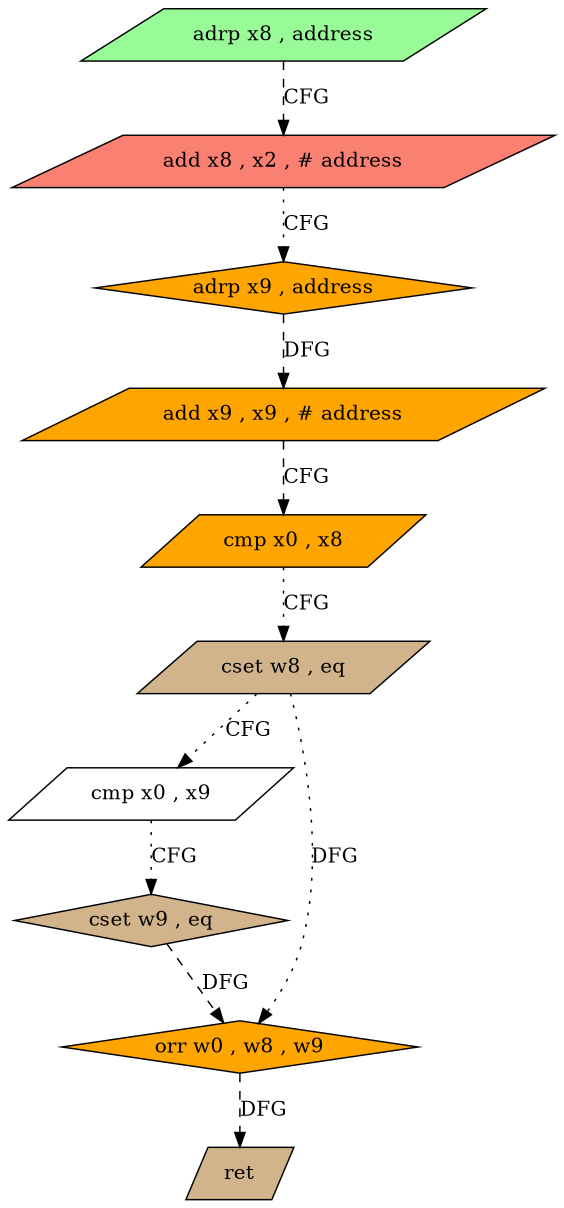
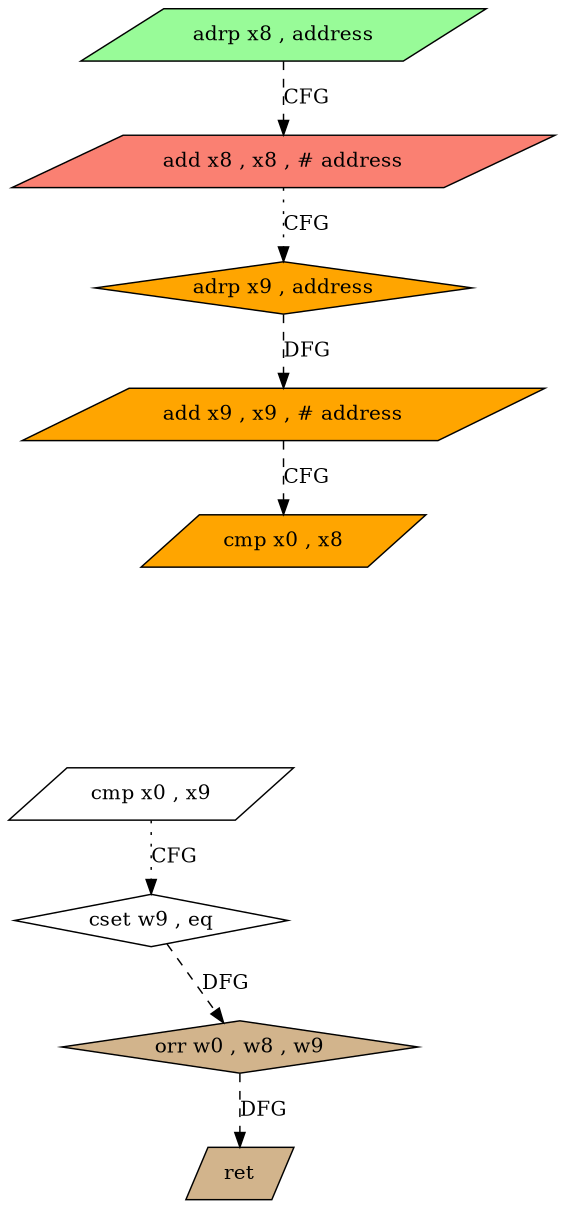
(284, 161) -> (284, 161)
(284, 667) -> none
(151, 920) -> (151, 920)
(240, 1047) -> (240, 1047)
